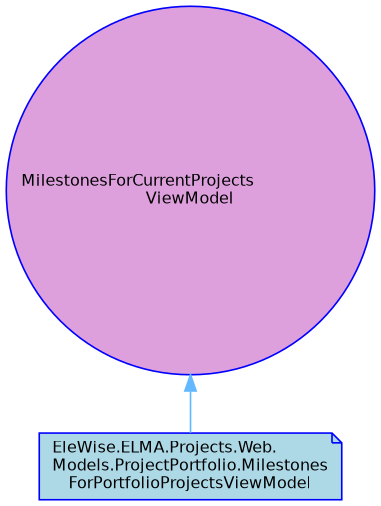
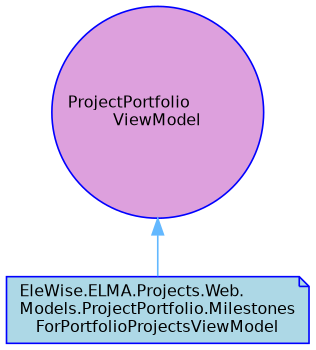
(191, 190) -> (158, 112)
